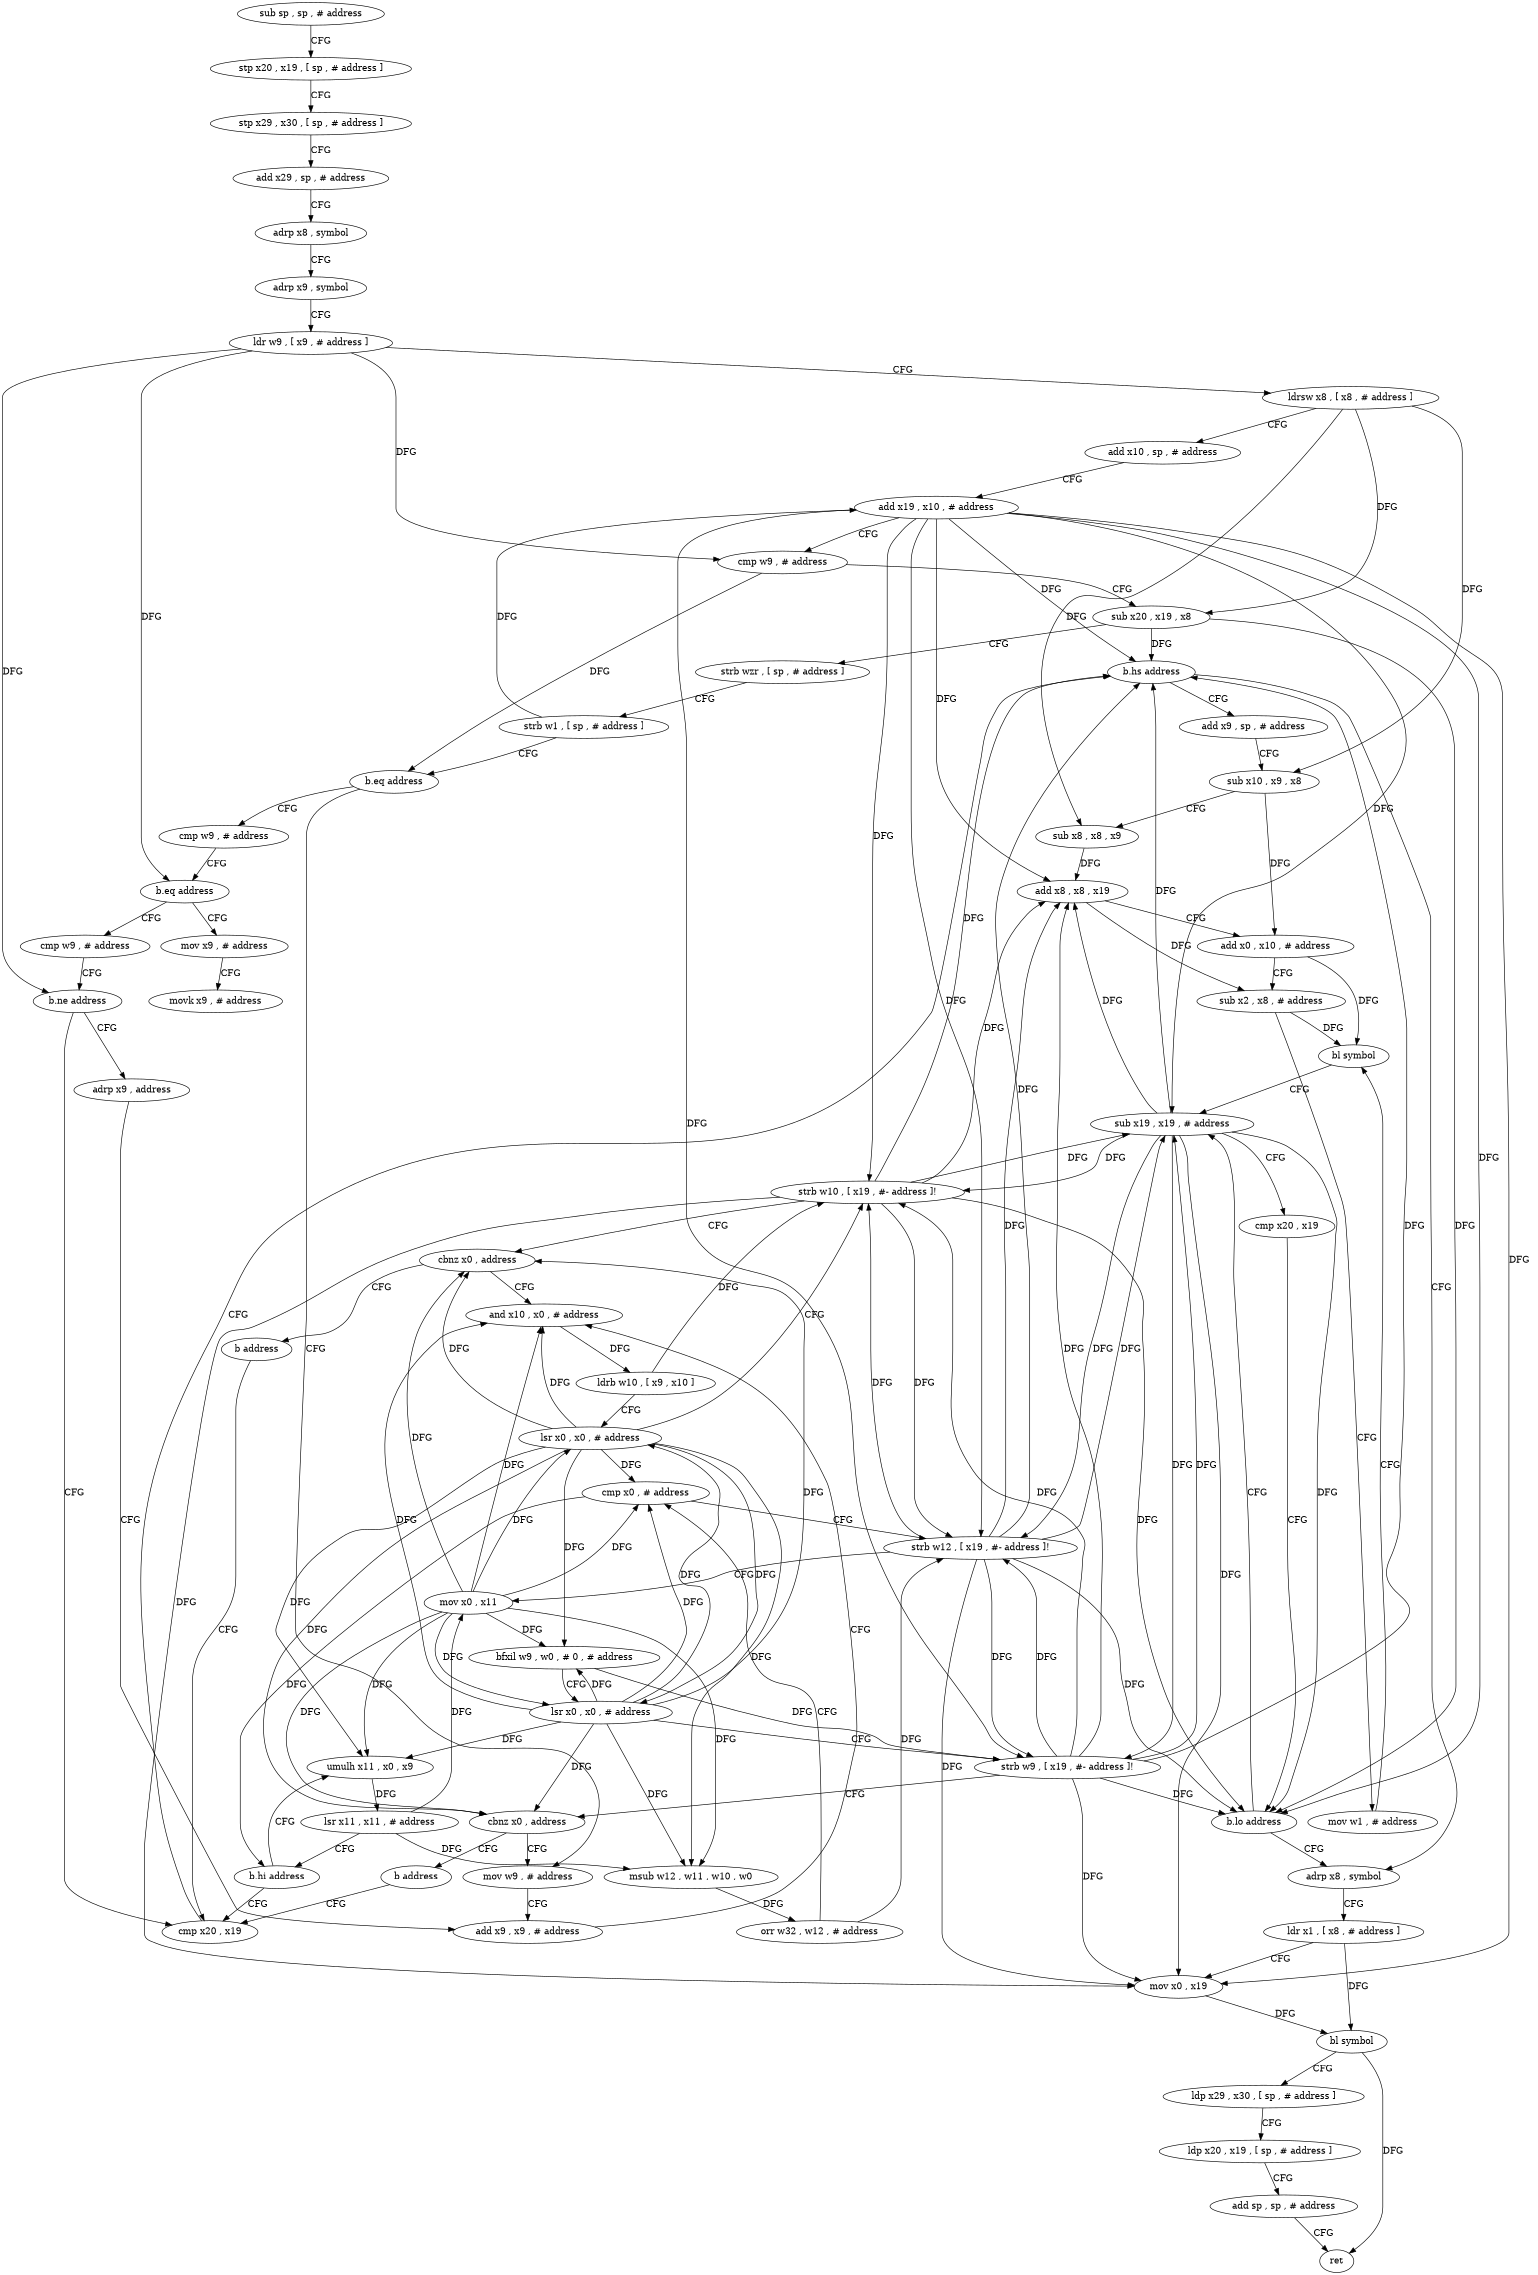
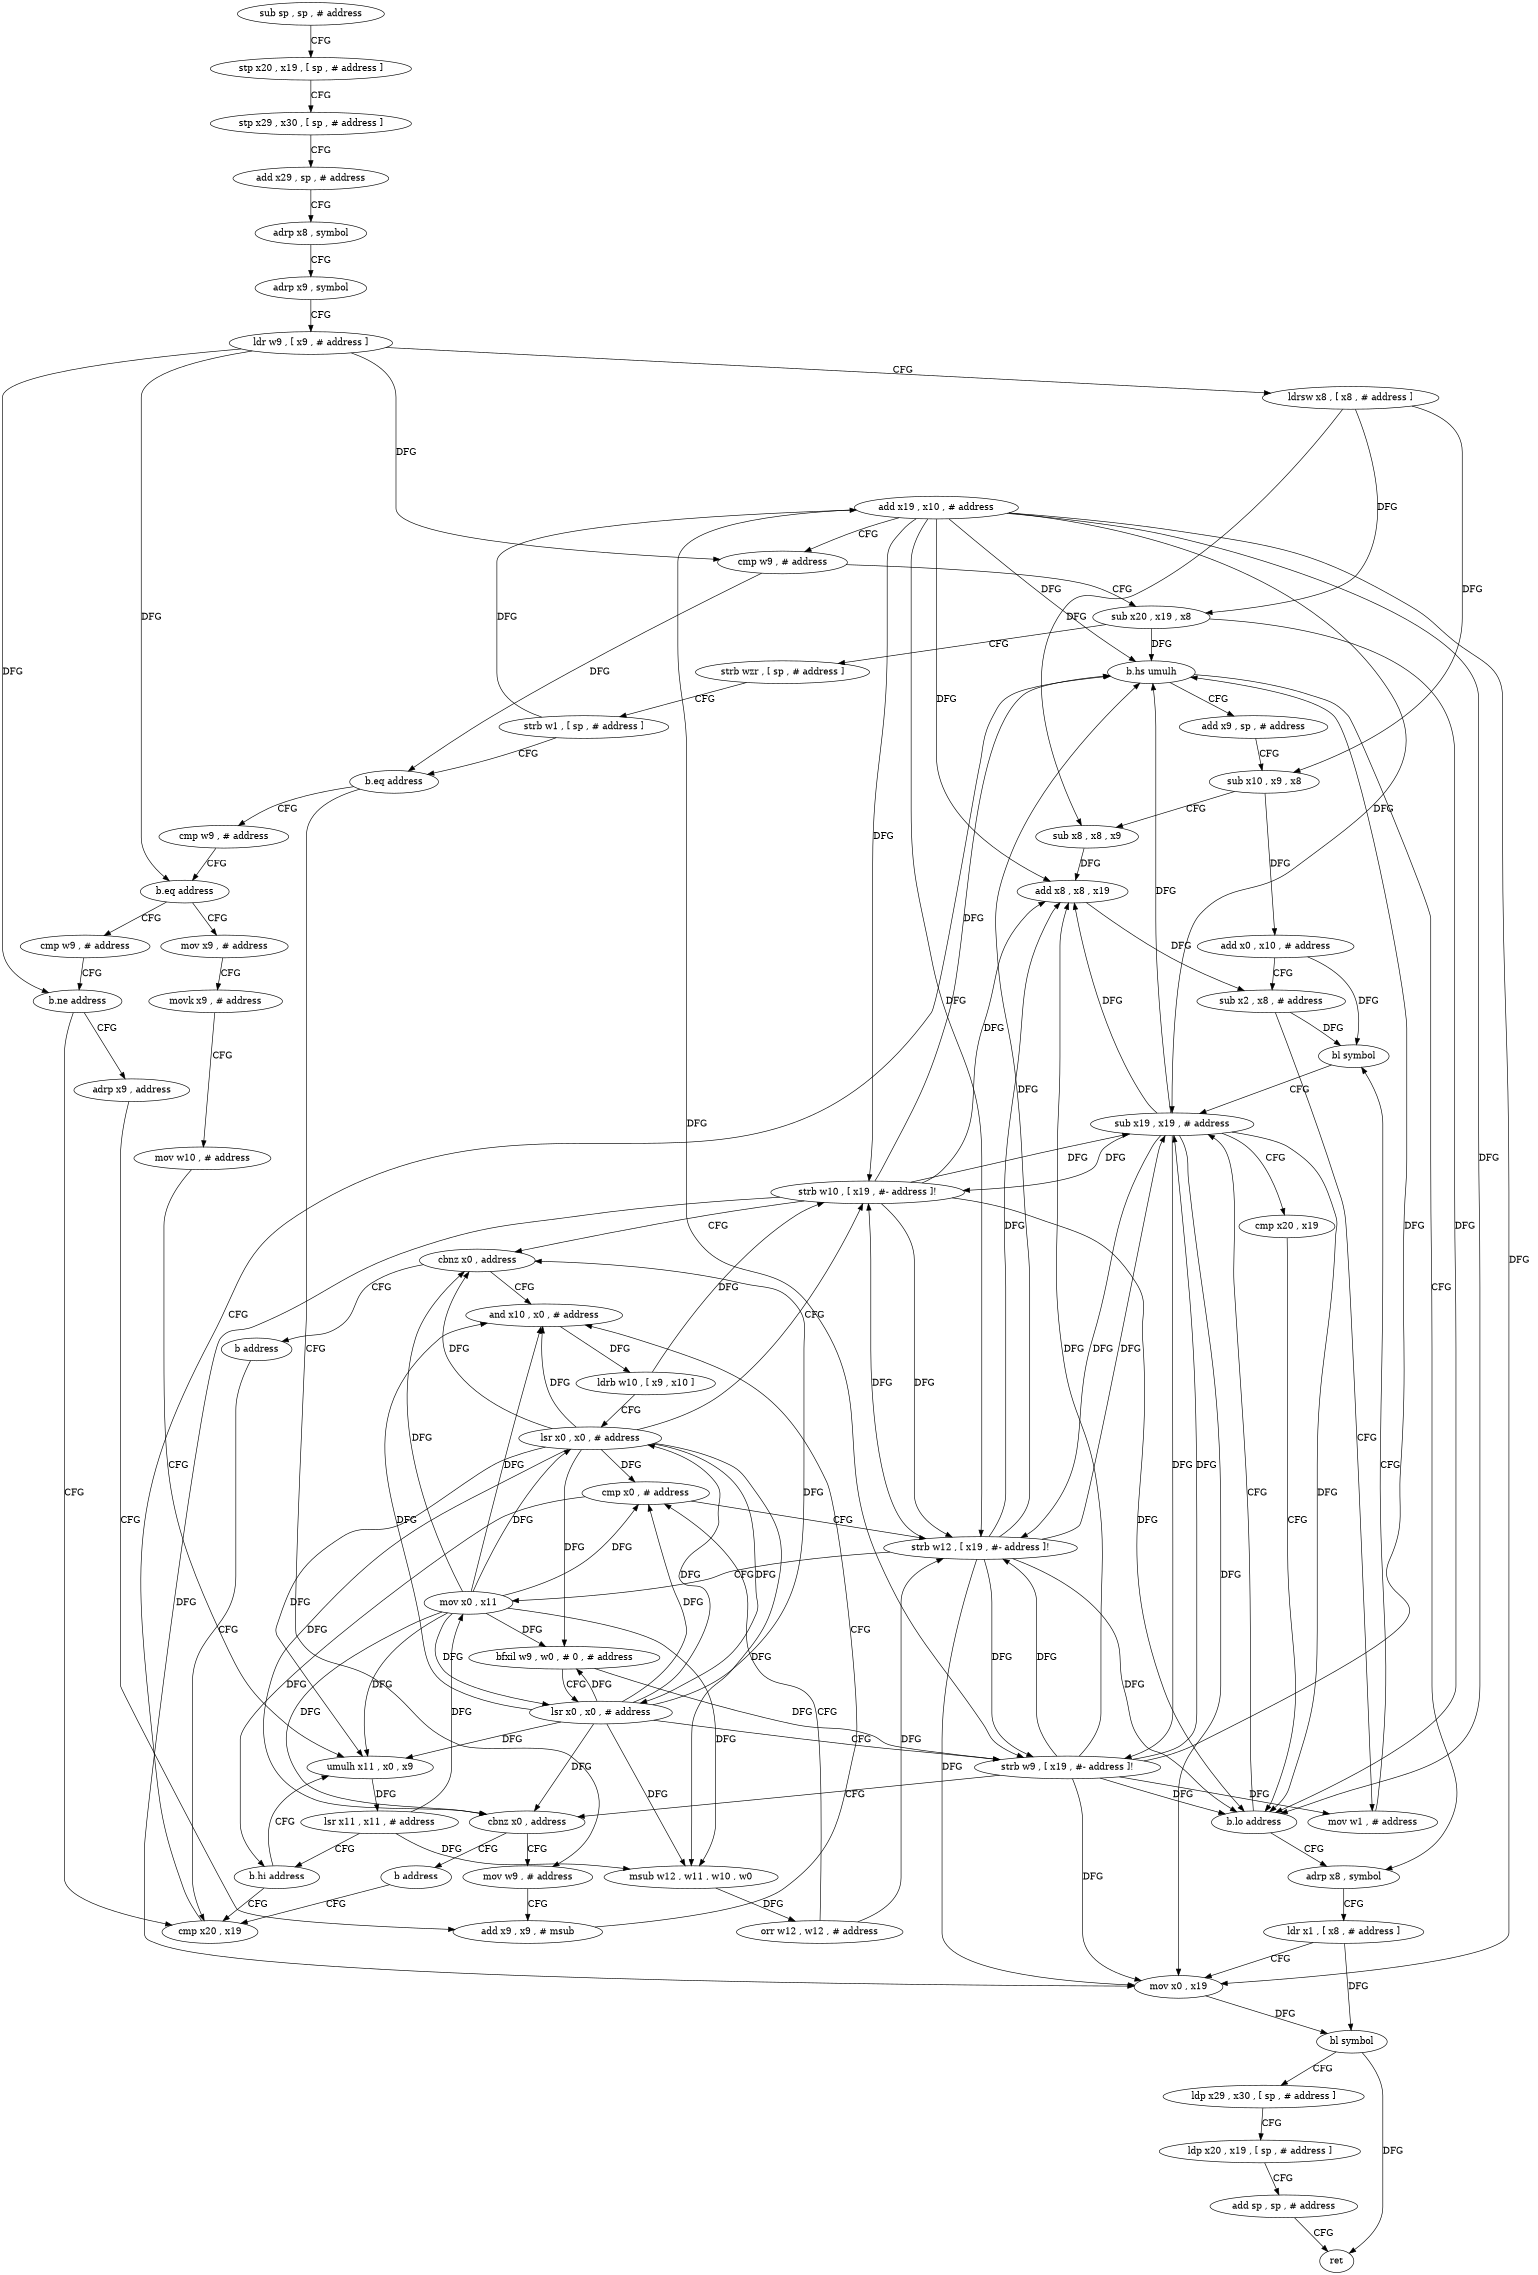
(1163, 453) -> none
(1151, 672) -> (1151, 672)
(1169, 918) -> none
none -> (202, 1158)
(996, 1491) -> (1221, 1795)
(528, 1932) -> (528, 1932)
(820, 1932) -> (820, 1932)
